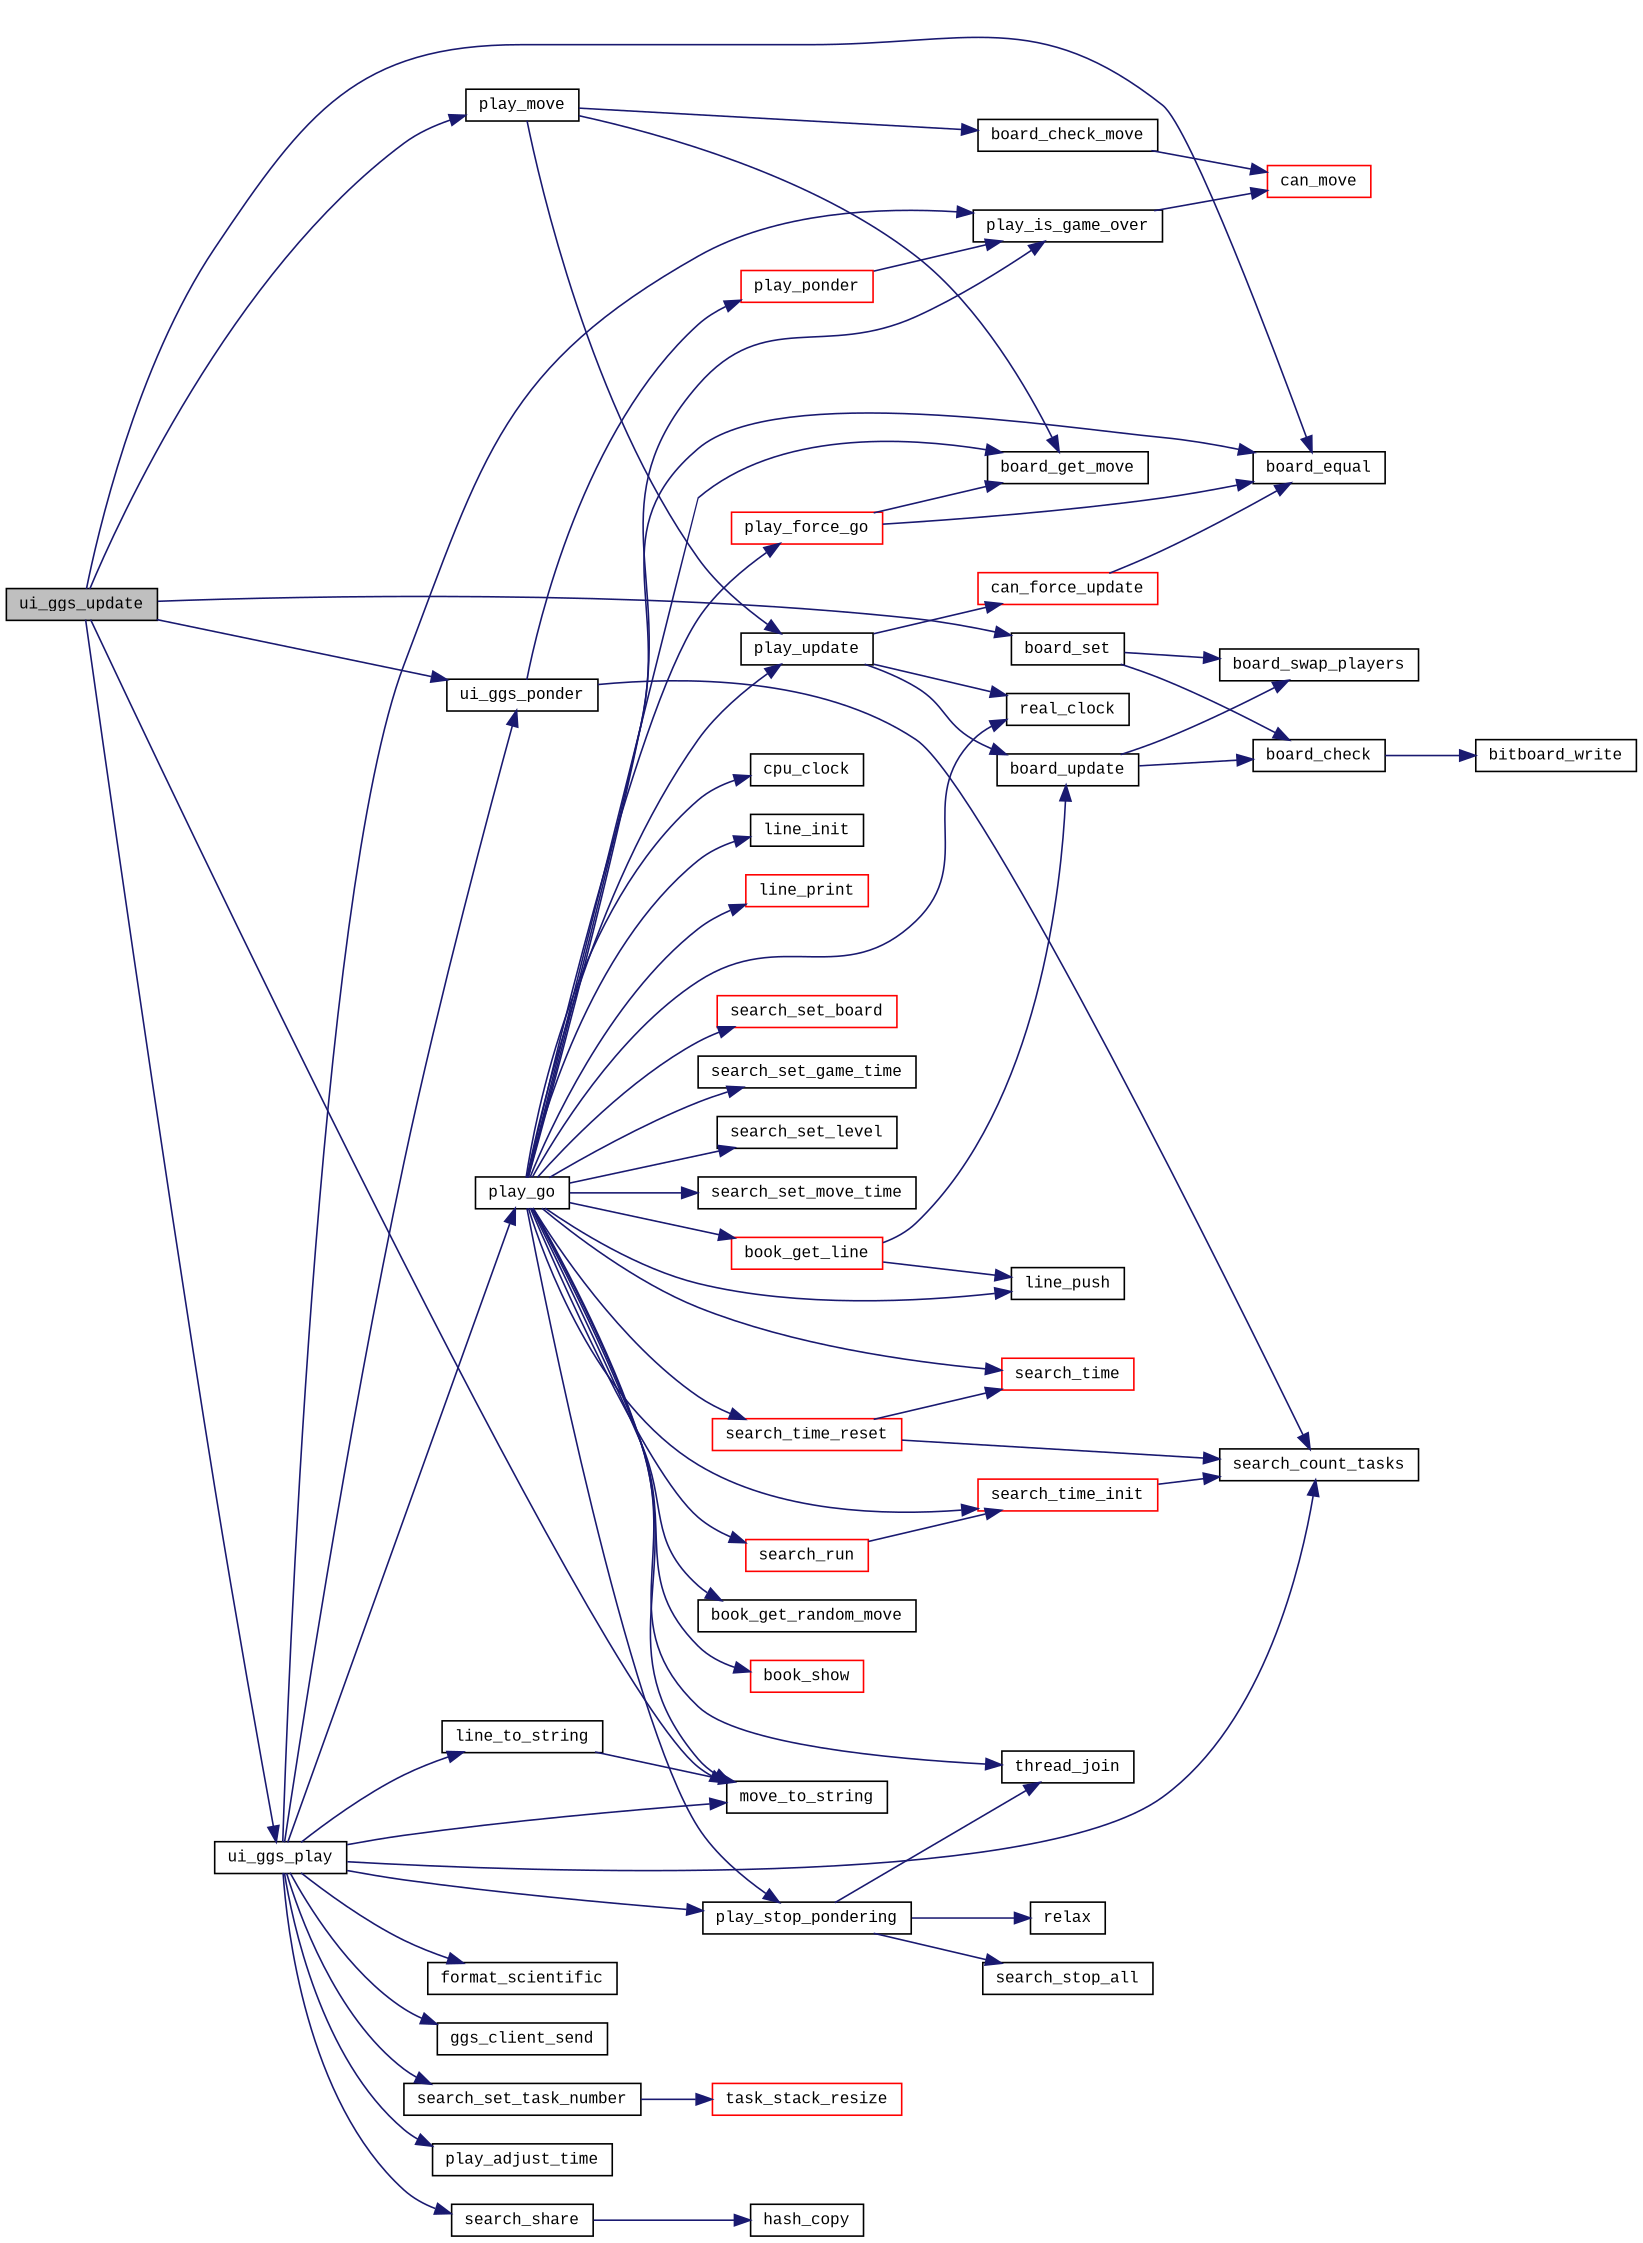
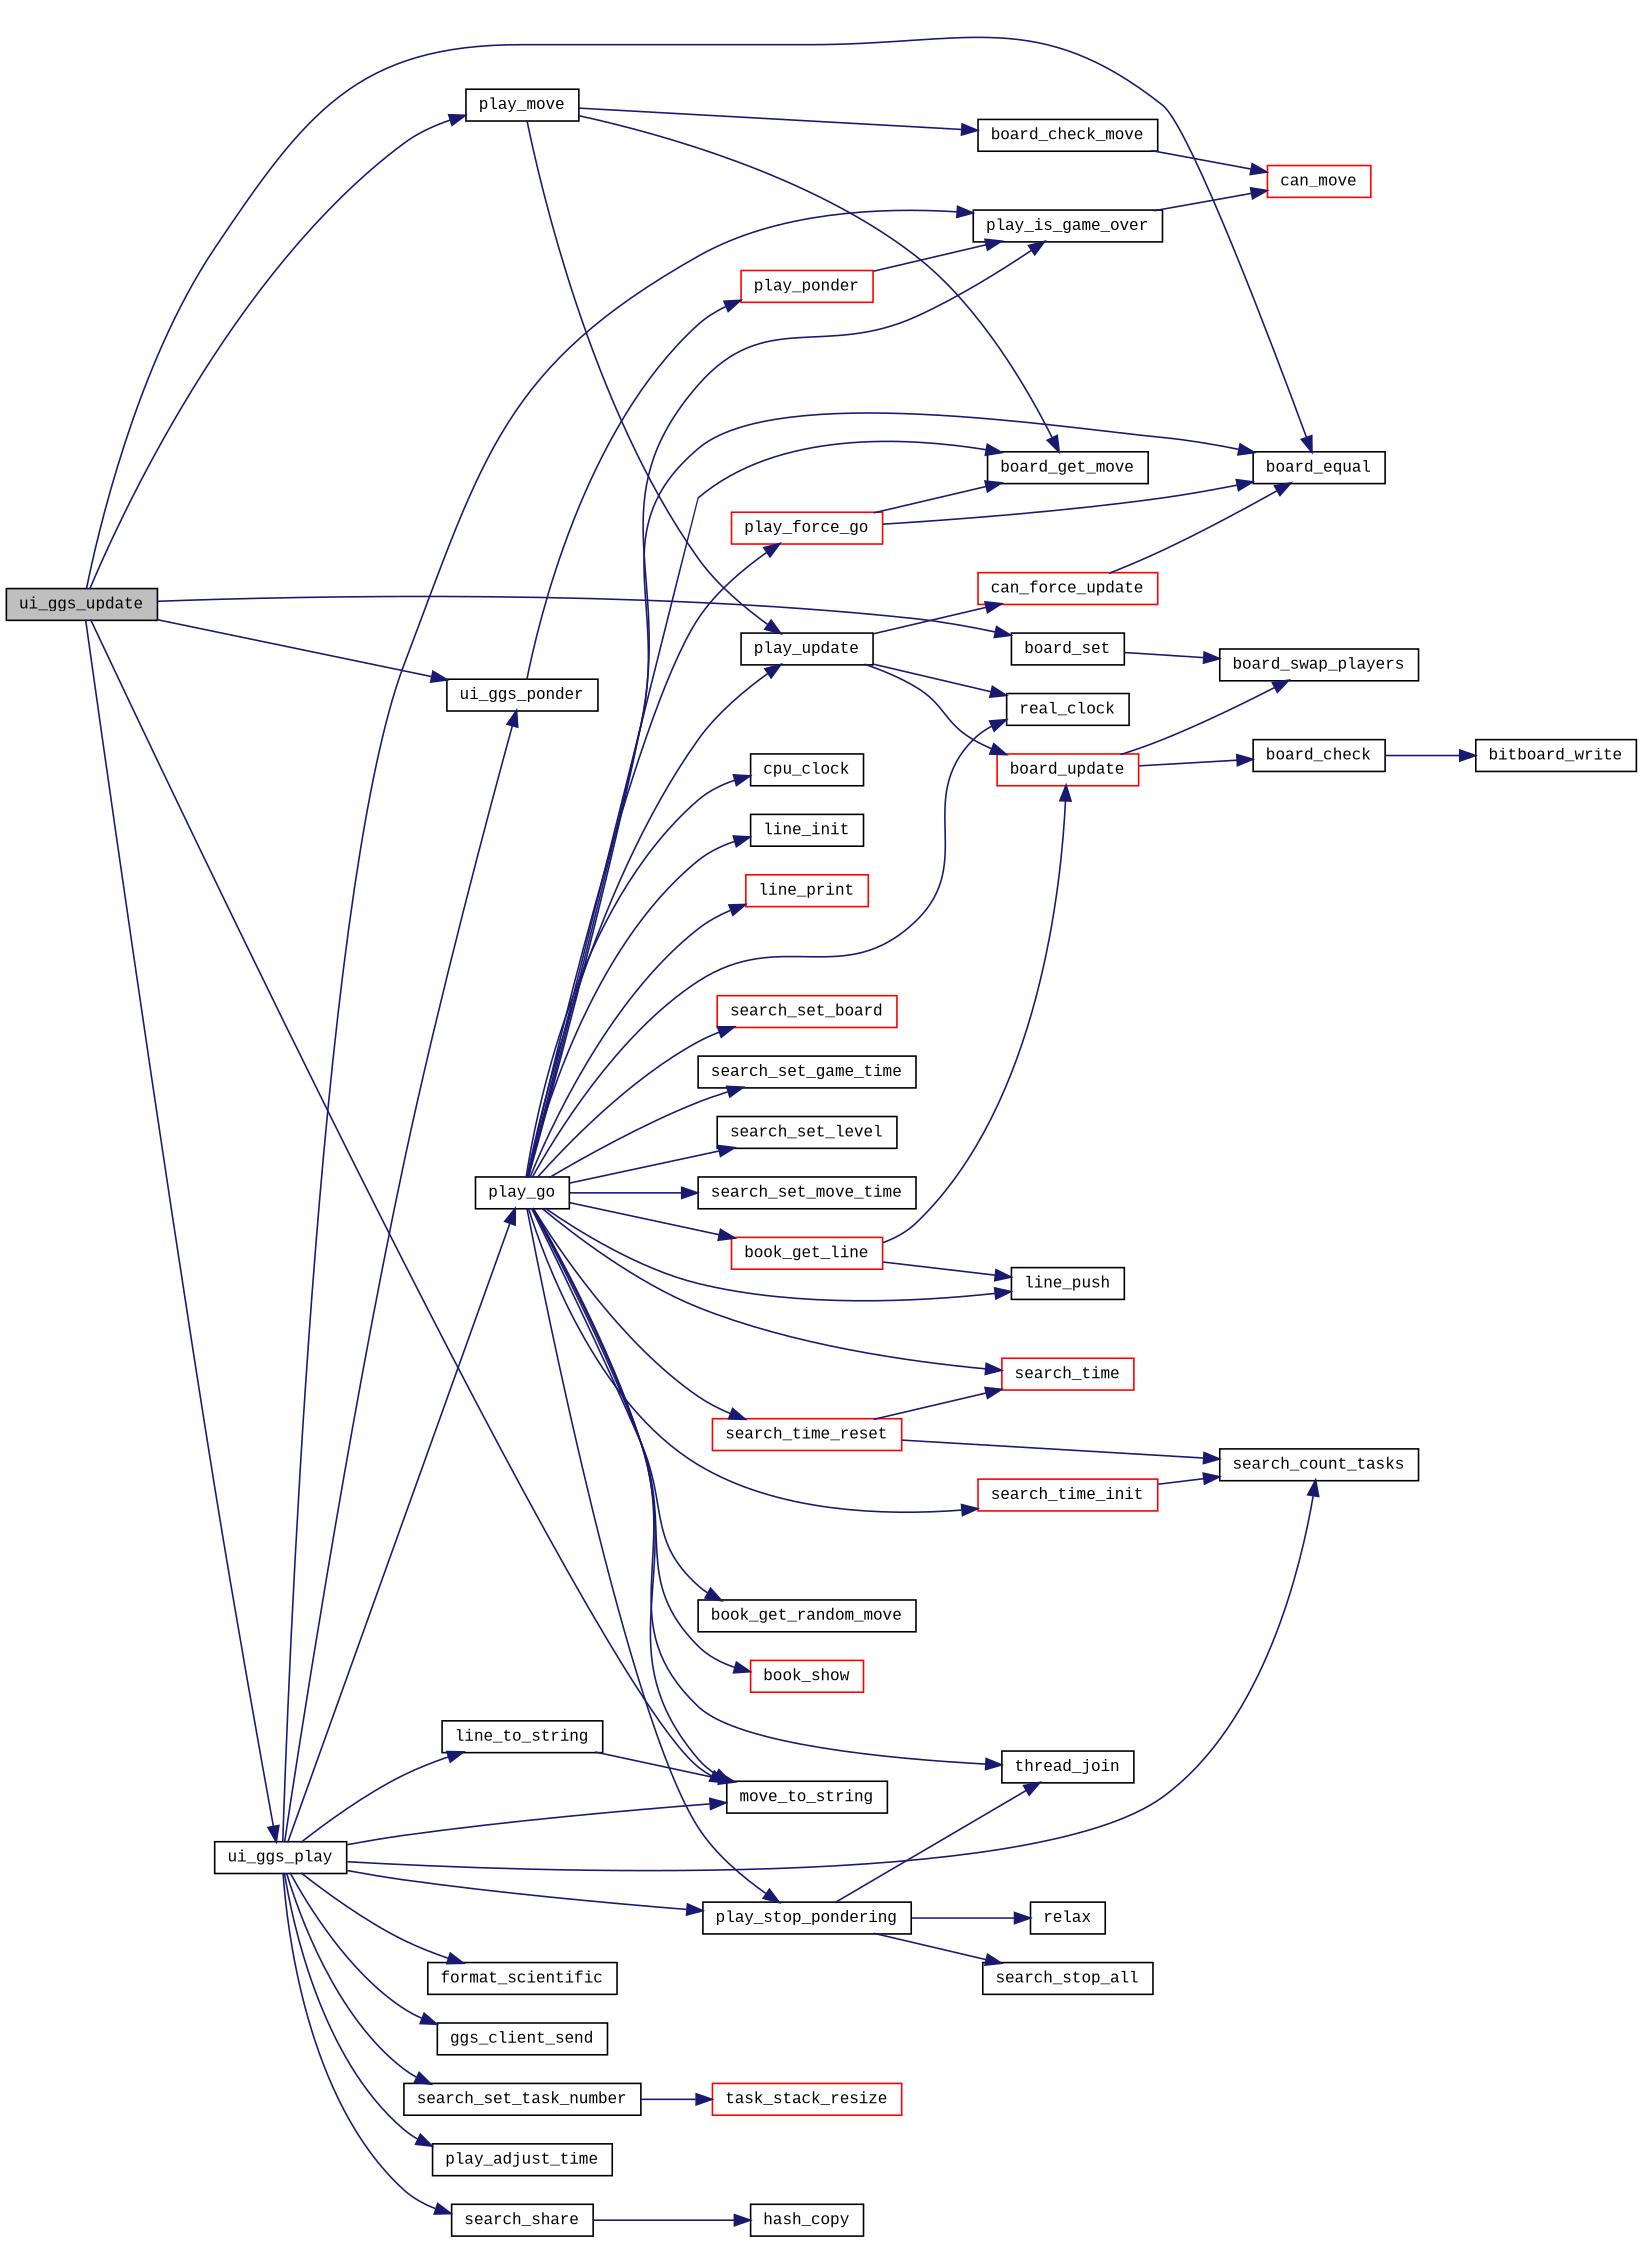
(1199, 695) -> none
(1068, 770) -> (1068, 770)
(1031, 910) -> none
(807, 1555) -> none
